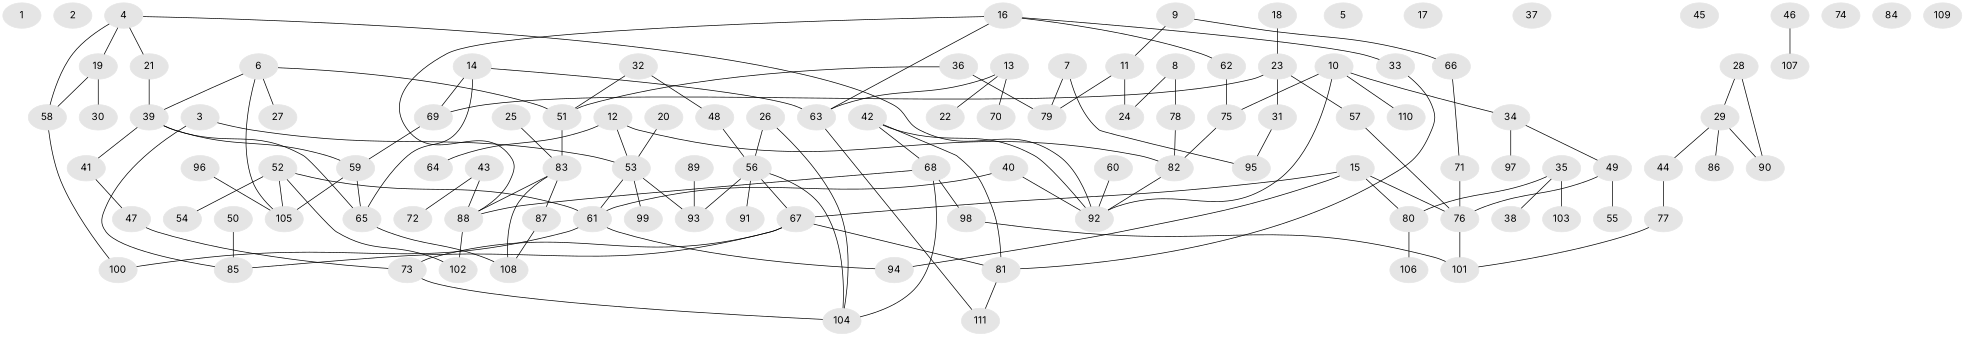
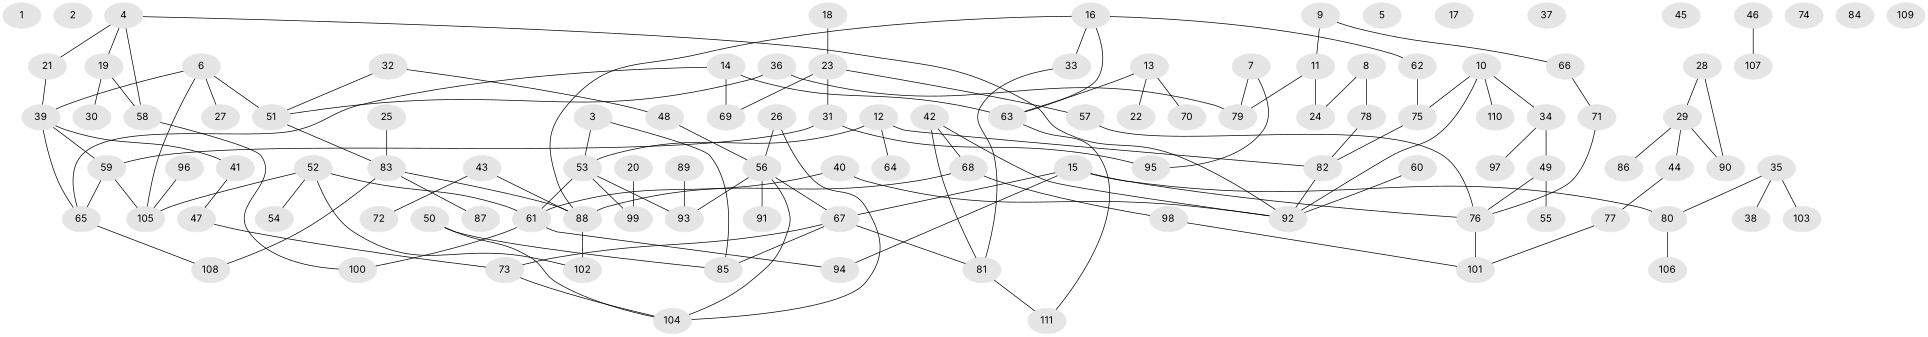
(648, 143) -> (633, 187)
(389, 146) -> (469, 148)
(523, 247) -> none
(926, 271) -> (547, 275)
